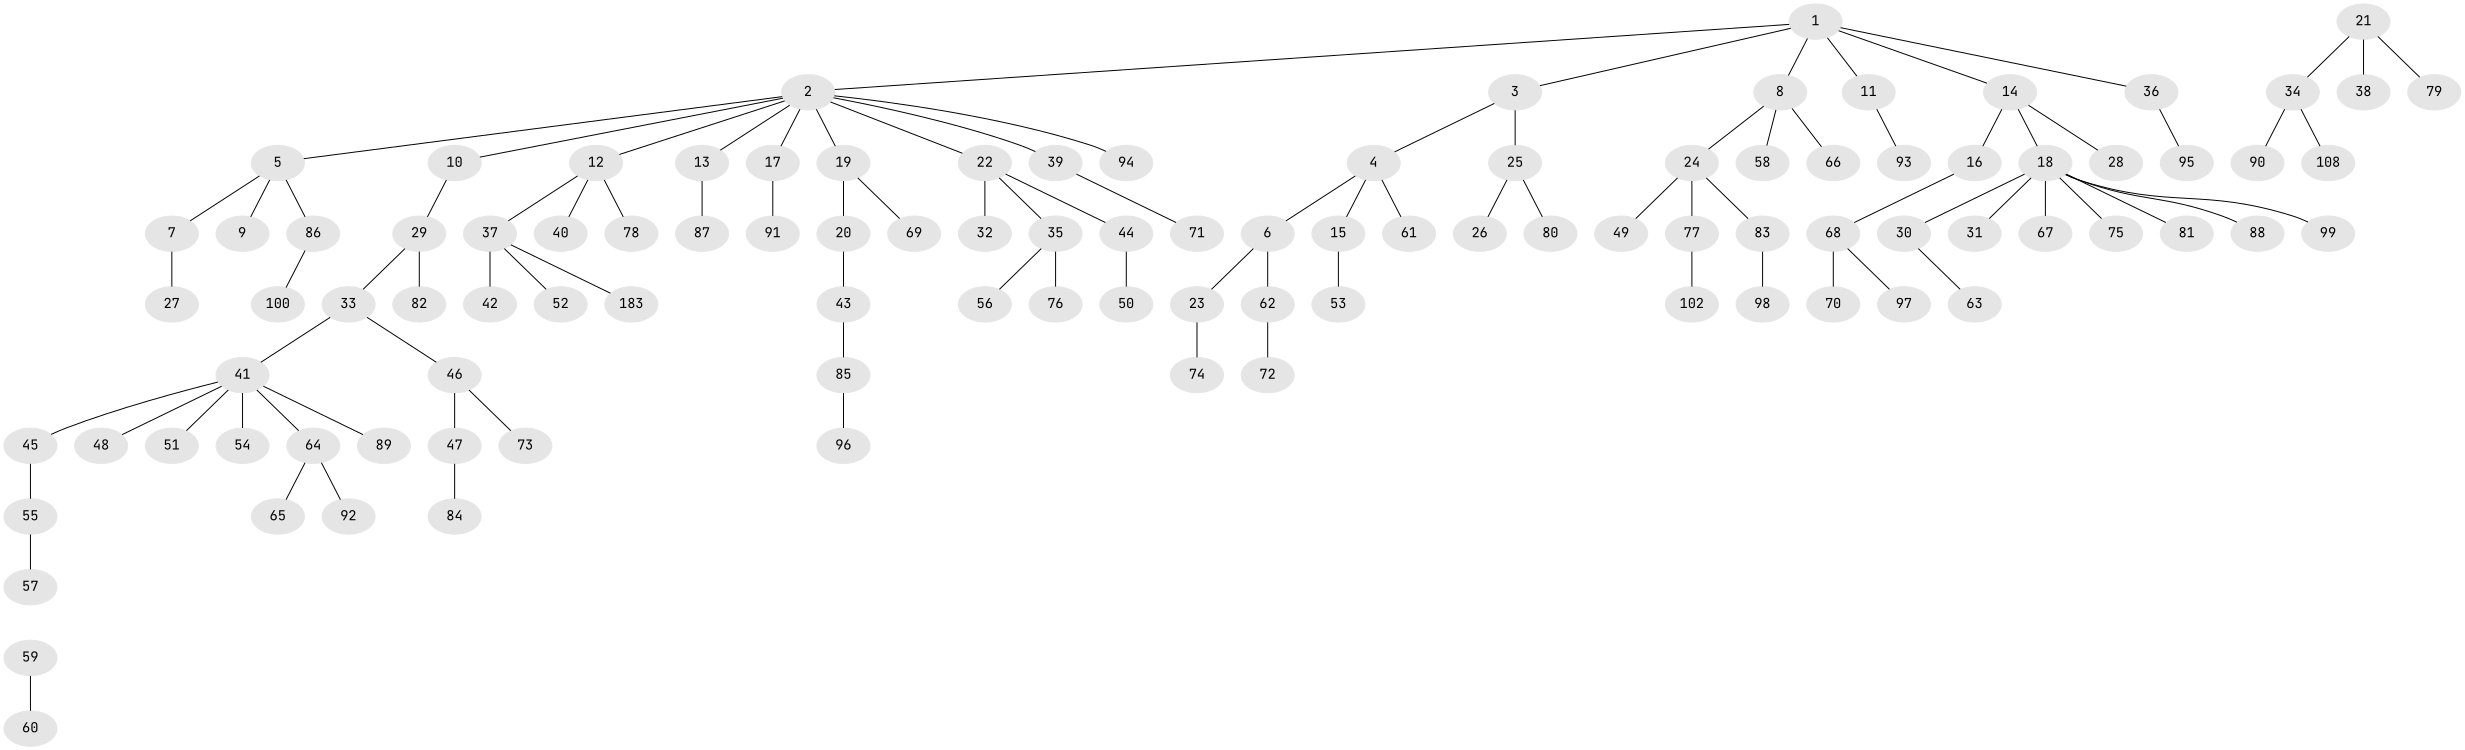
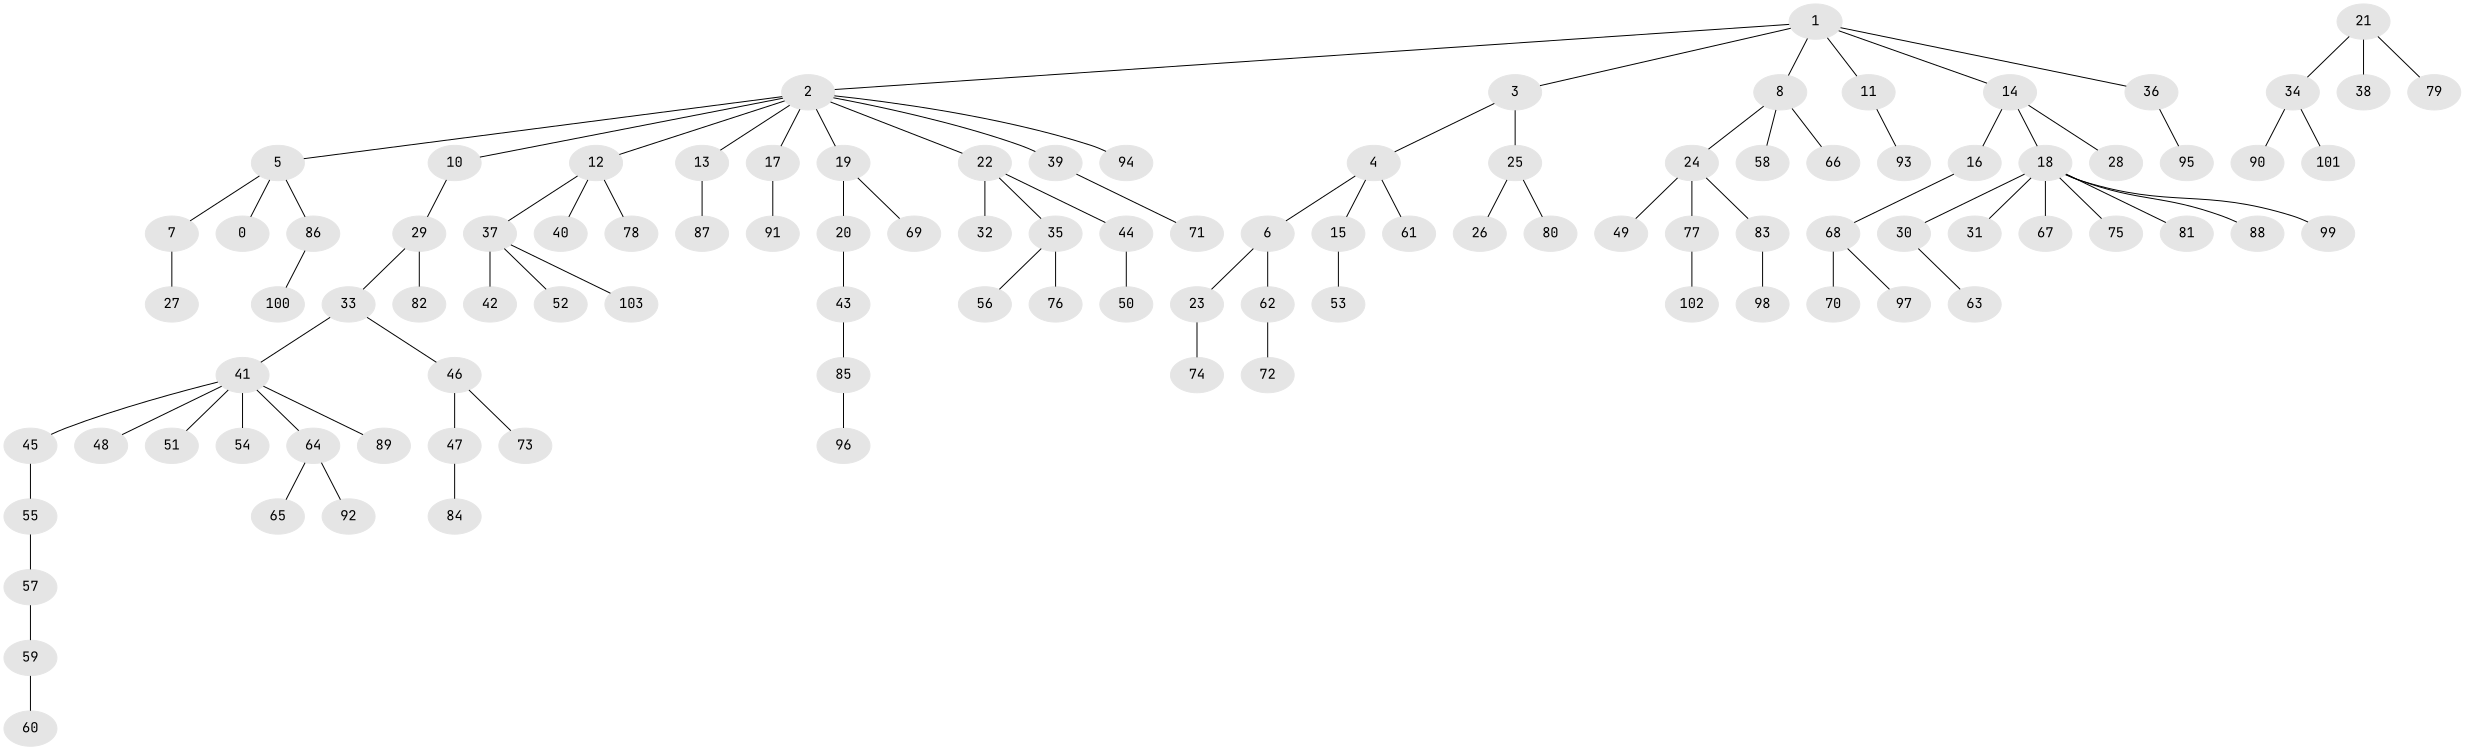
(2328, 163) -> (2328, 163)
(243, 234) -> (243, 234)
(631, 304) -> (631, 304)
none -> (30, 623)
